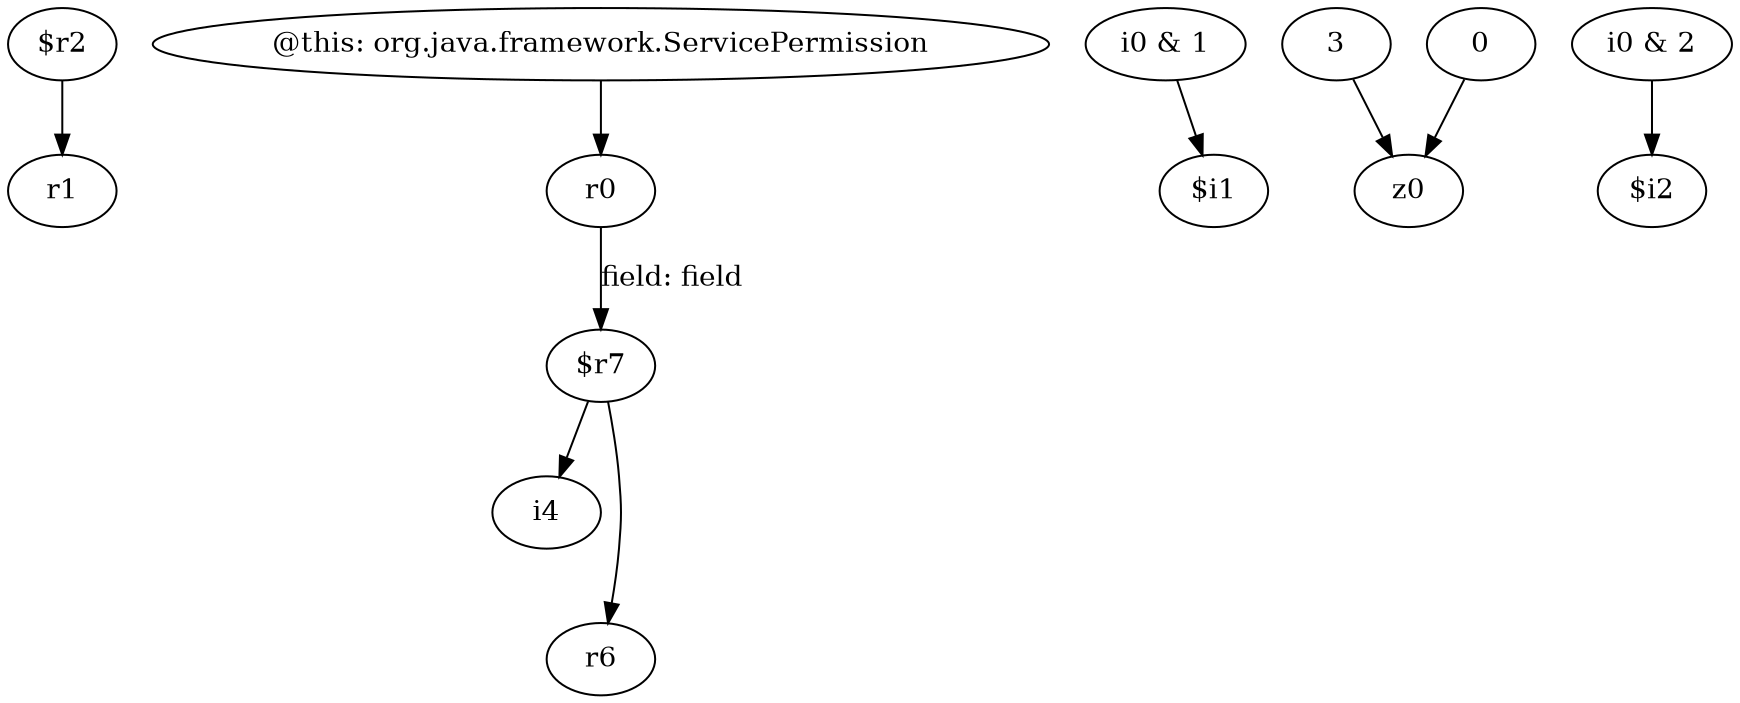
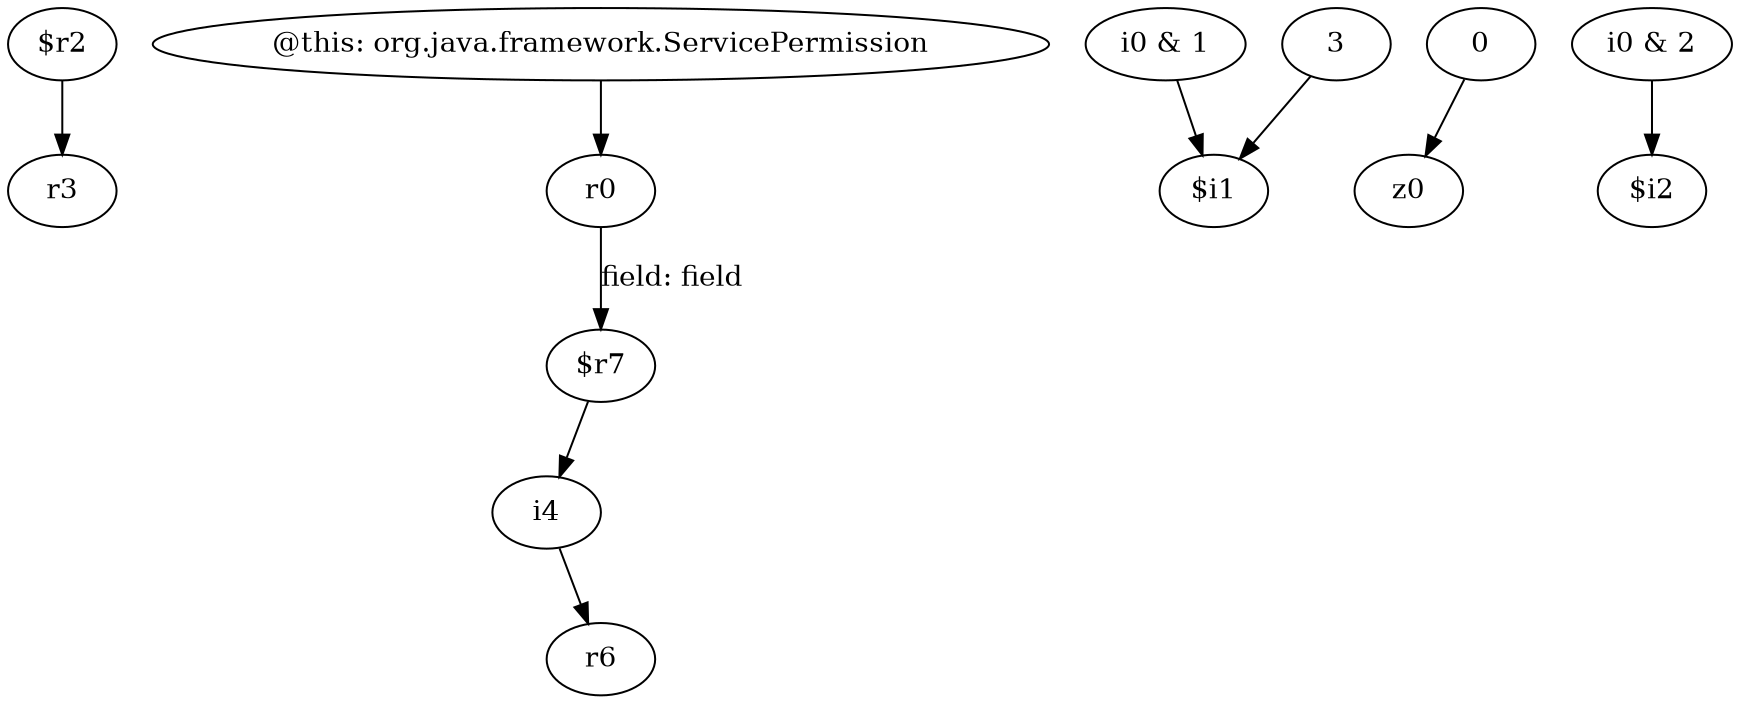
(1368, 108) -> (1282, 110)
(62, 191) -> (62, 191)
(621, 502) -> (570, 576)
